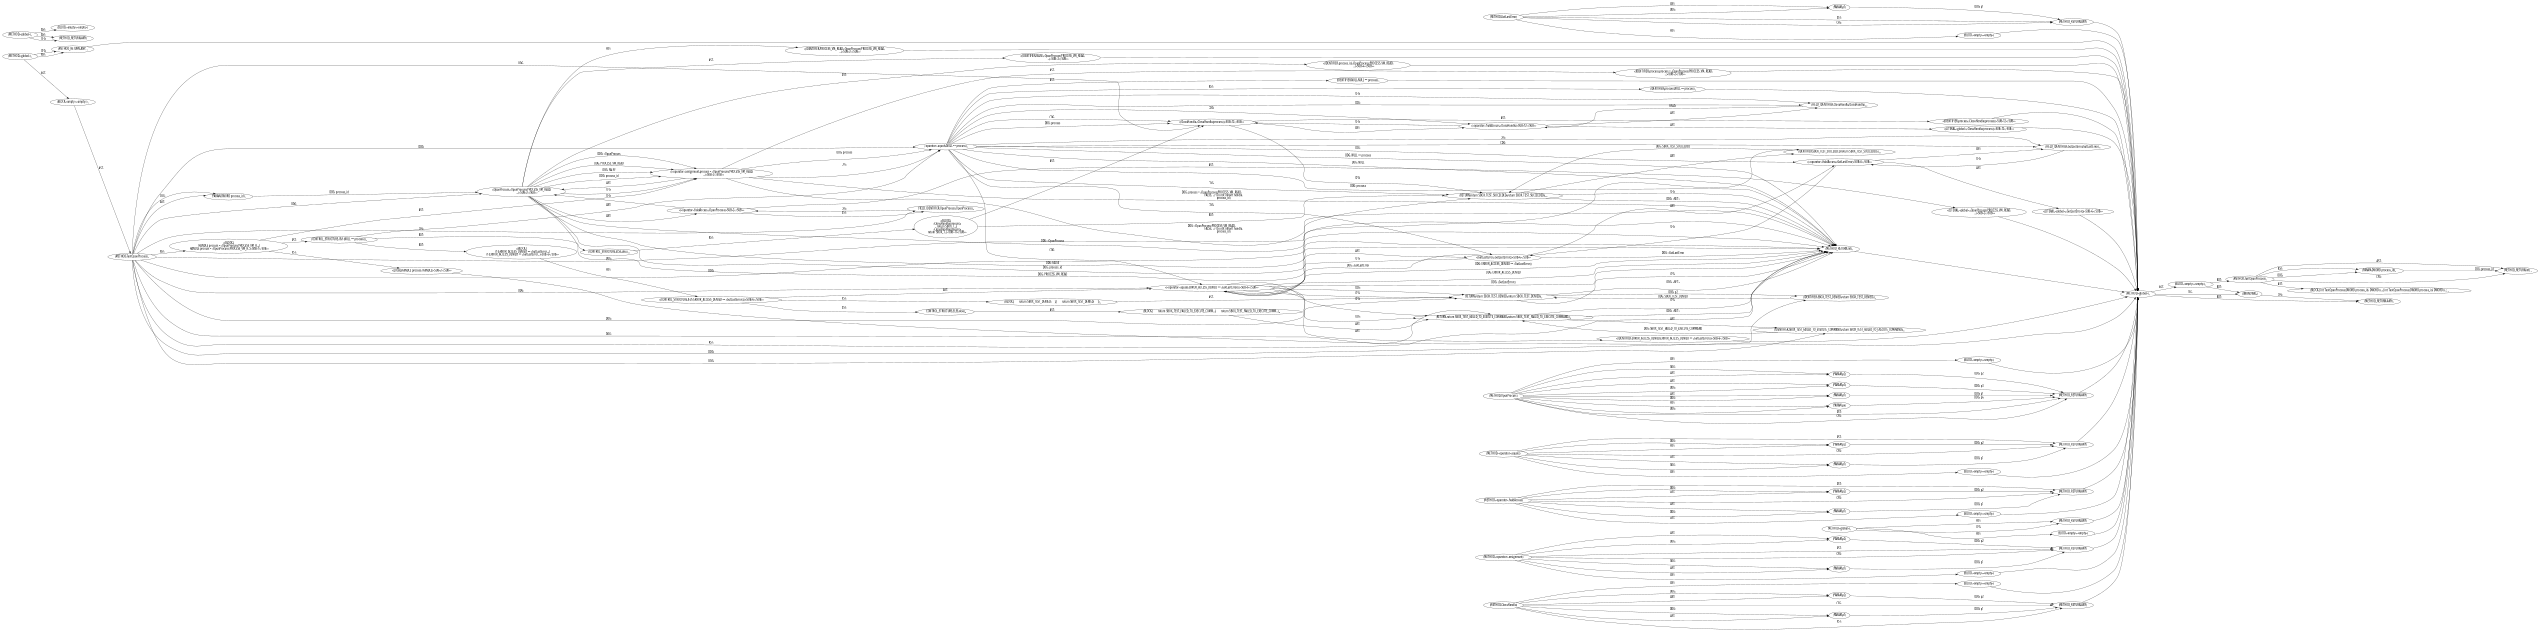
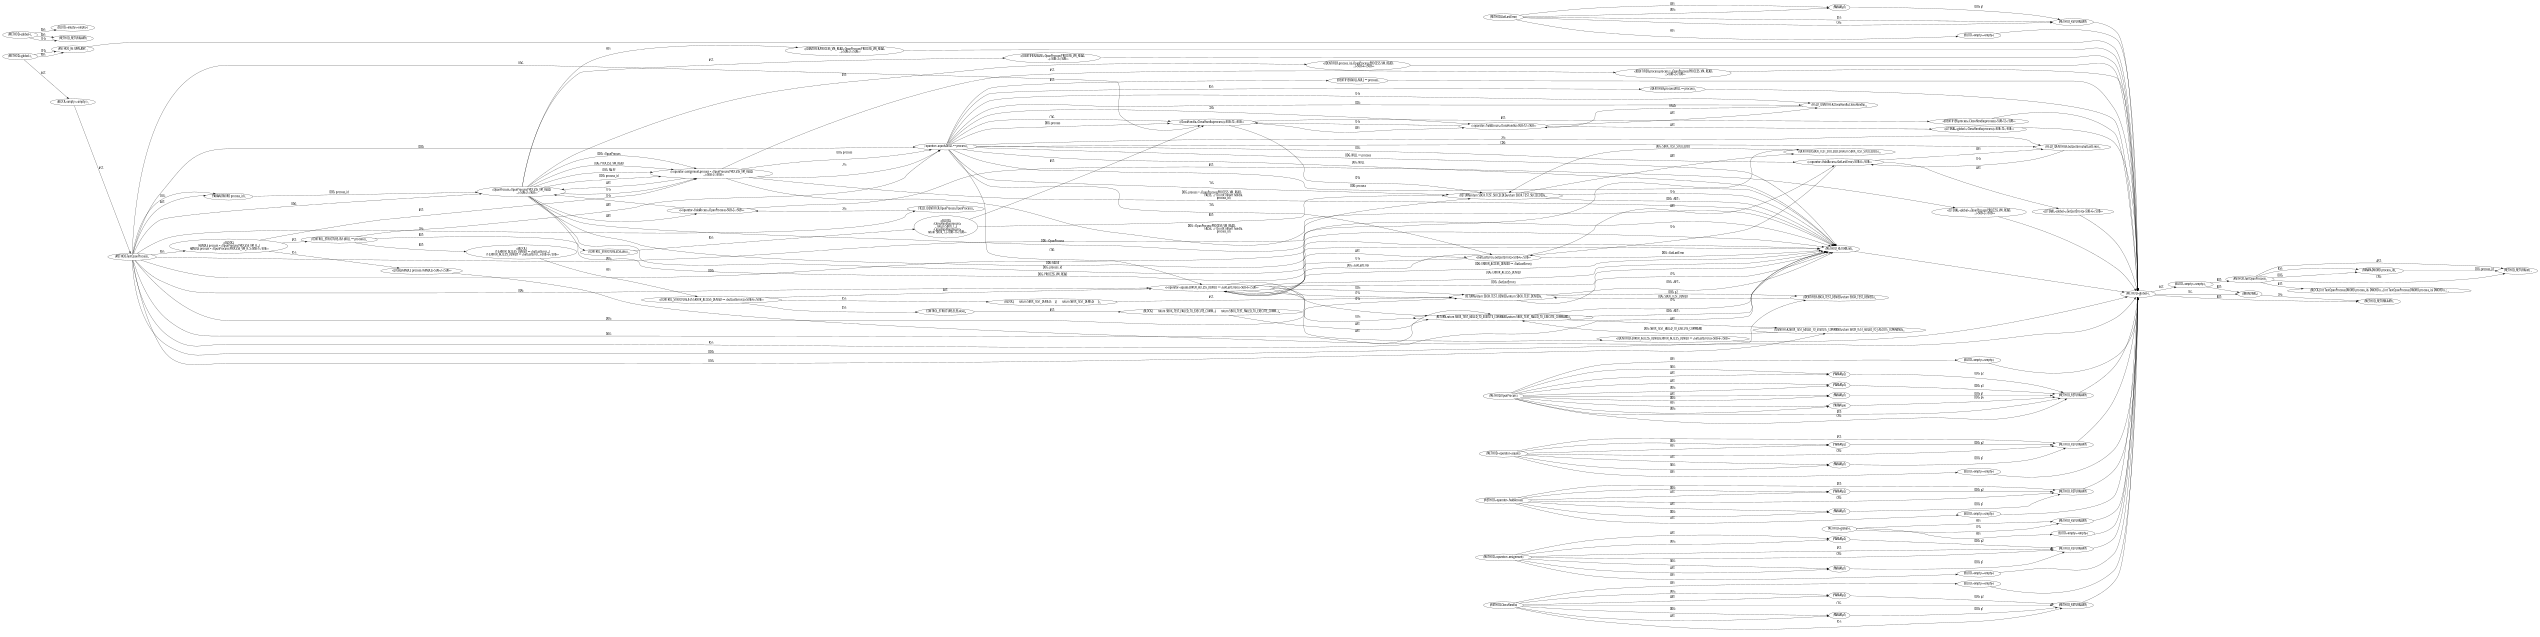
(1866, 105) -> (1866, 105)
(832, 217) -> none
